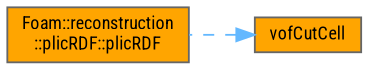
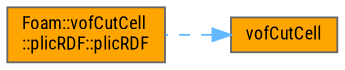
(98, 35) -> (86, 35)
